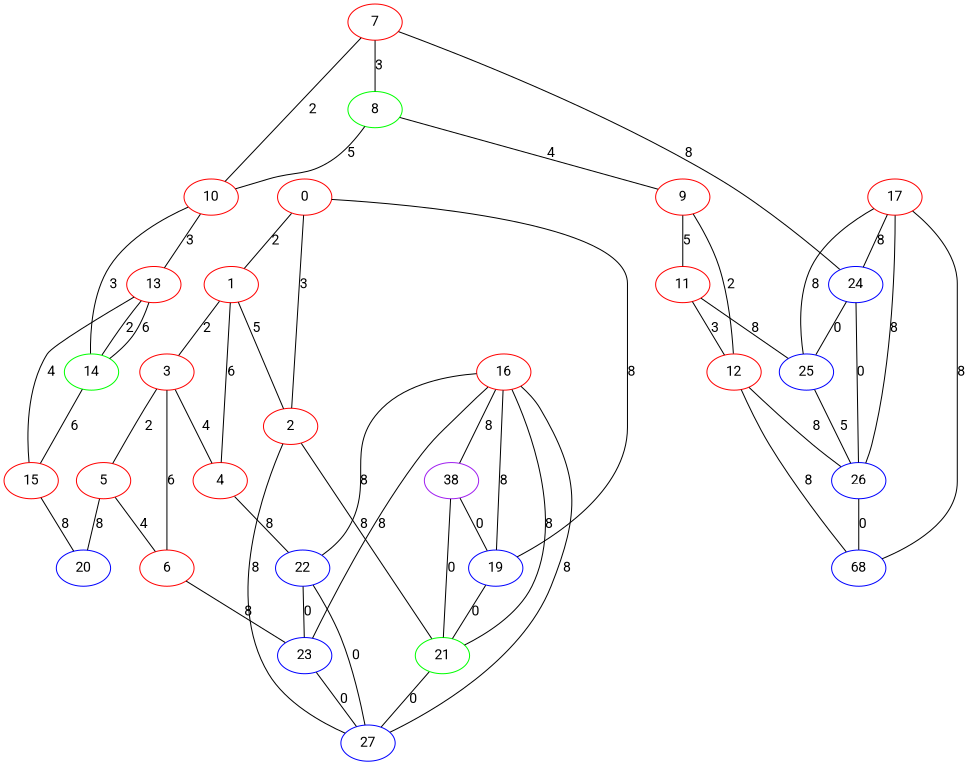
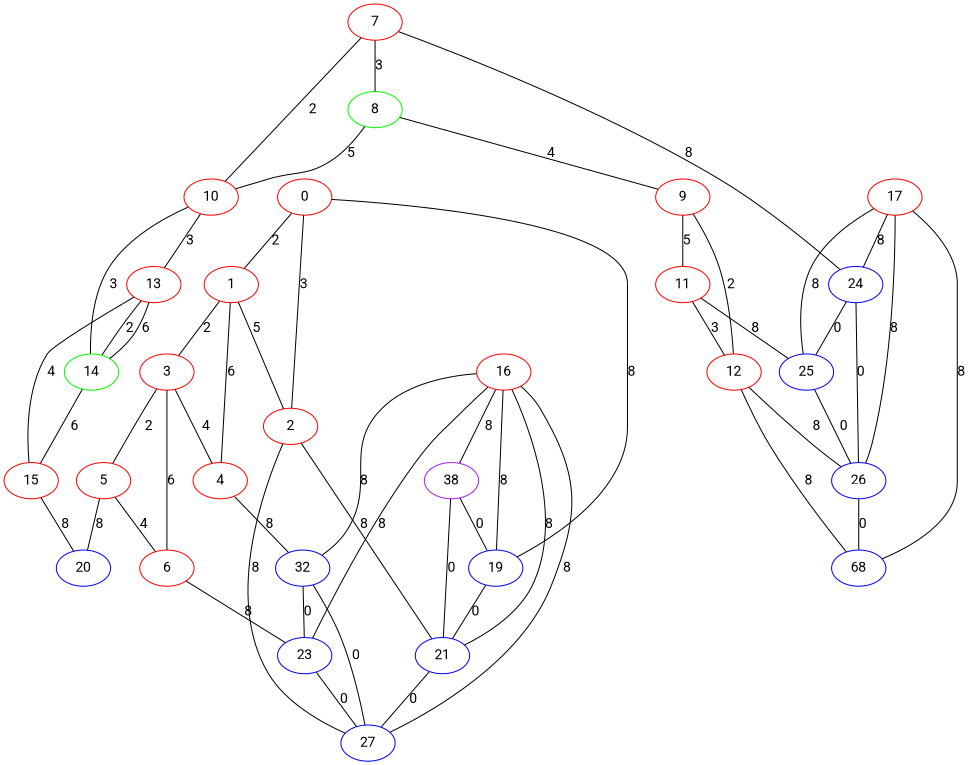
(844, 426) -> (844, 426)
(303, 568) -> (303, 568)
(442, 656) -> (442, 656)
